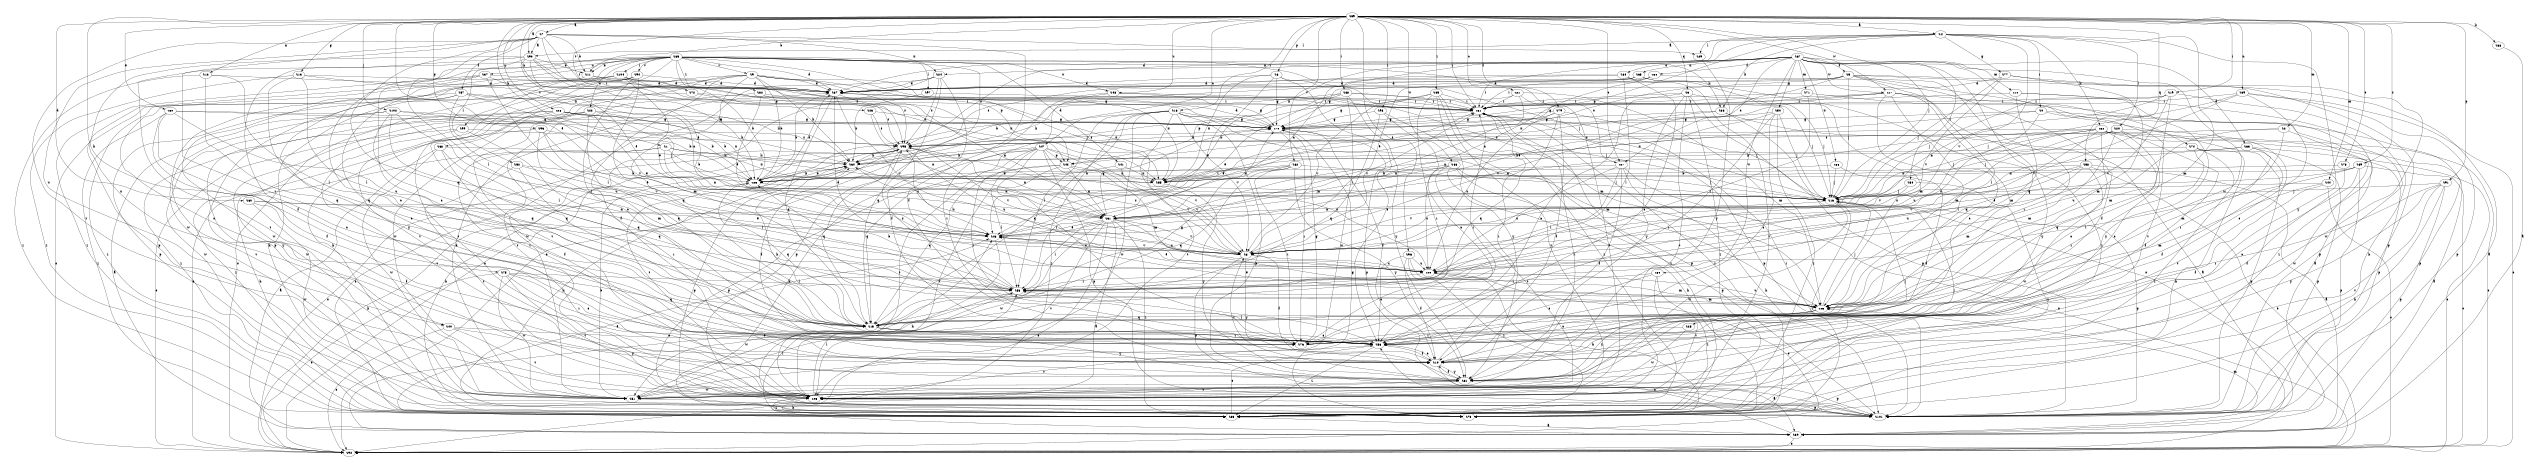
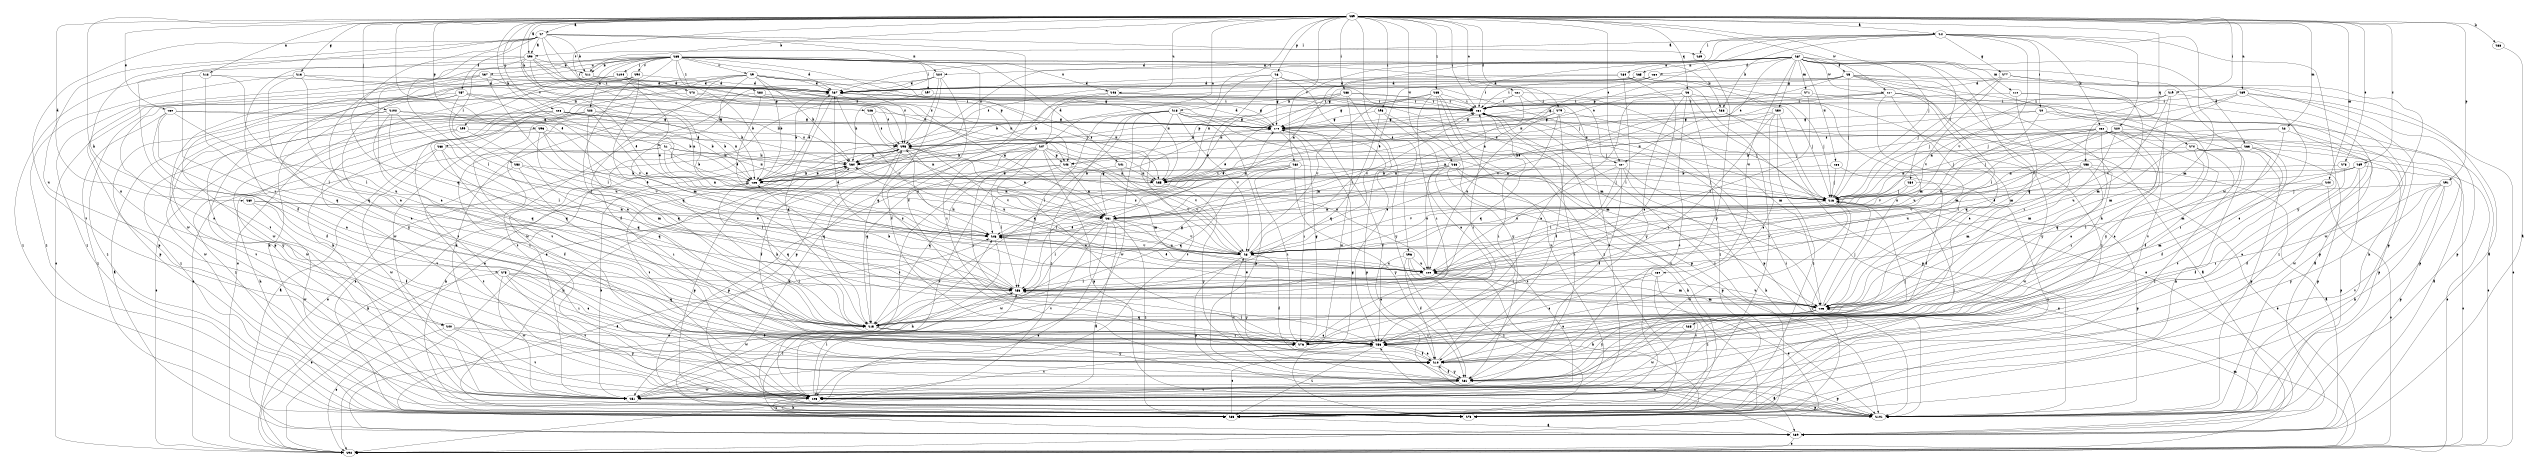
(2102, 219) -> (2102, 219)
(423, 243) -> none
